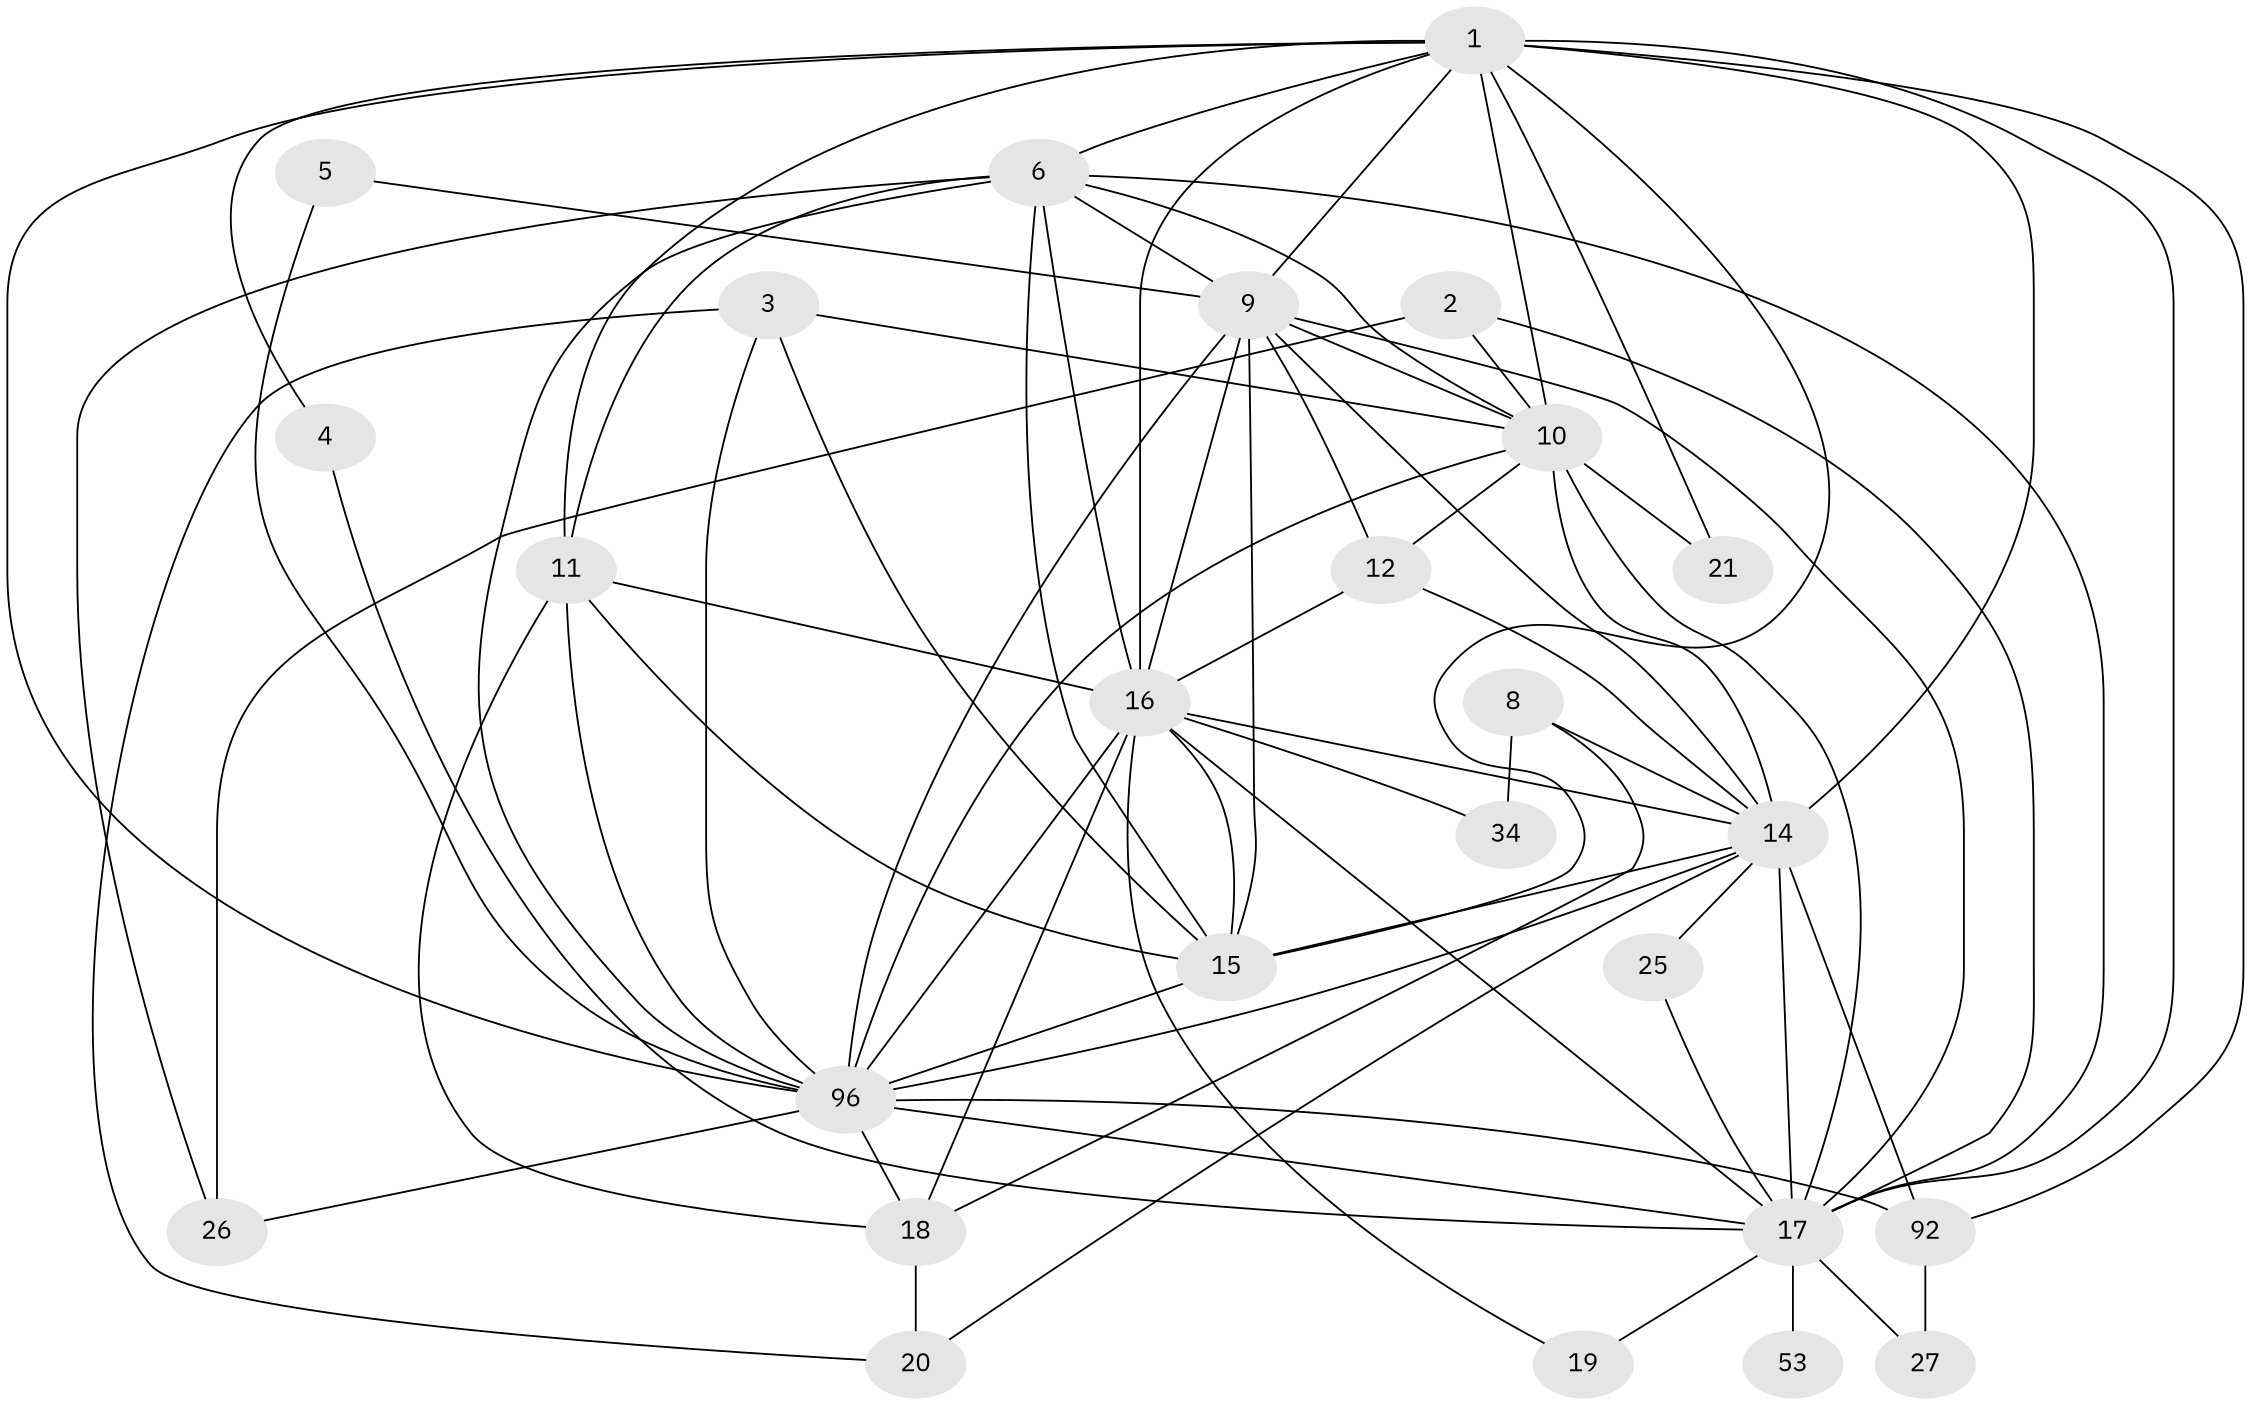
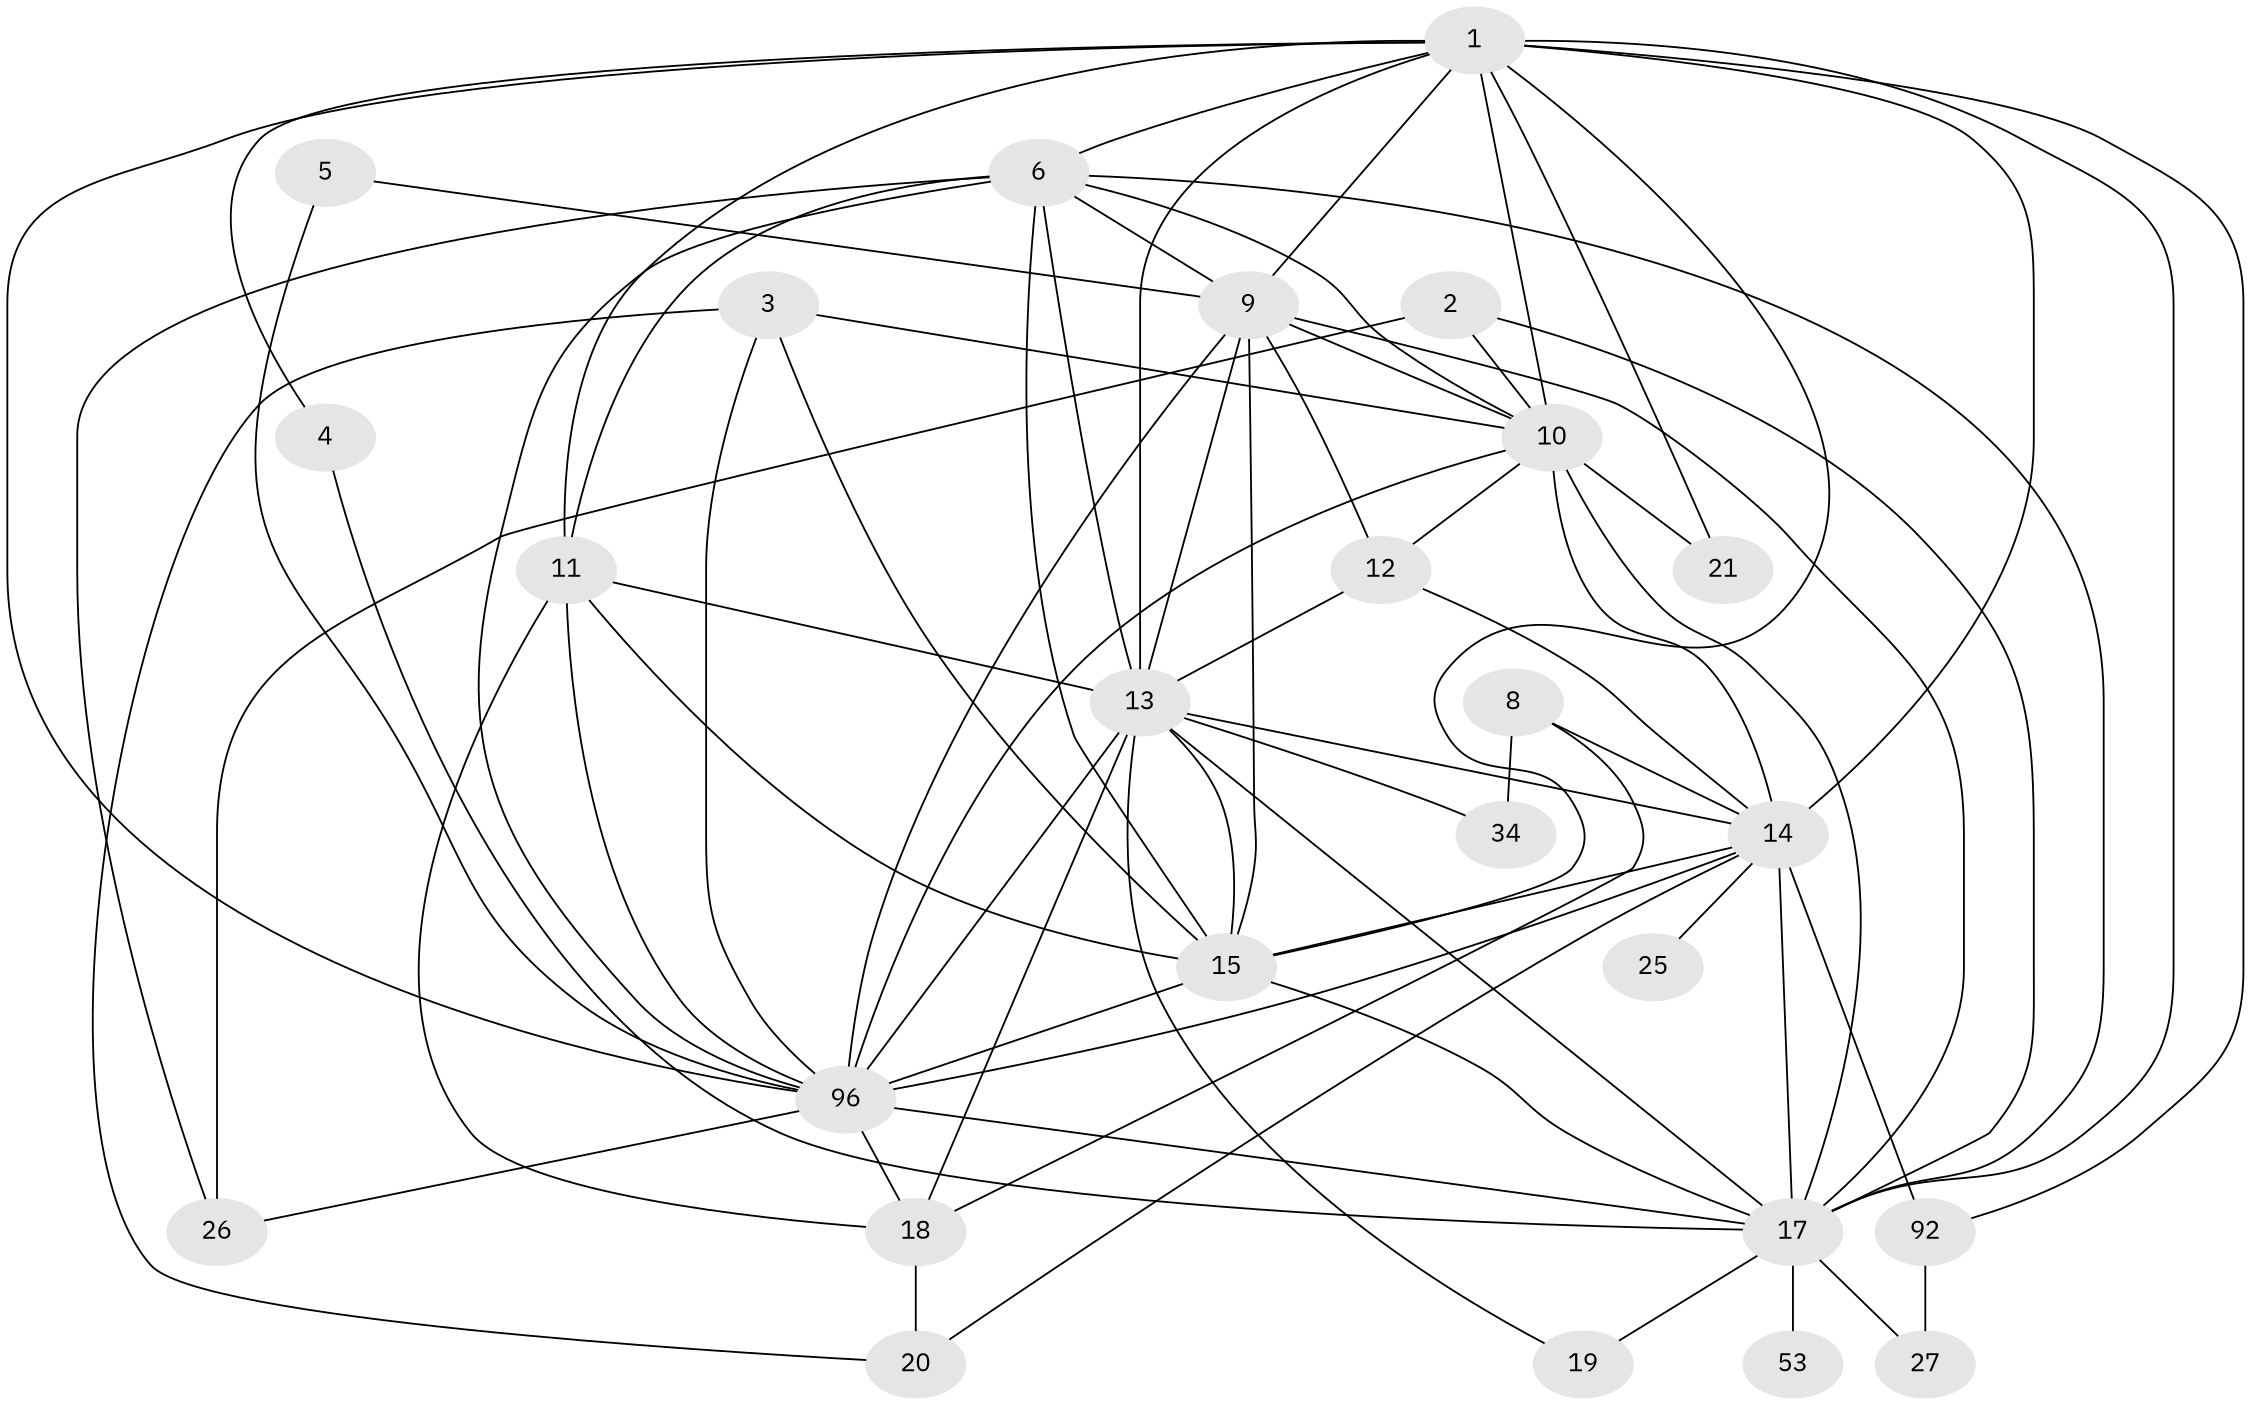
(1519, 568) -> none
(1140, 702) -> (1140, 702)
(1713, 1103) -> (1514, 1092)
(1396, 1120) -> none
